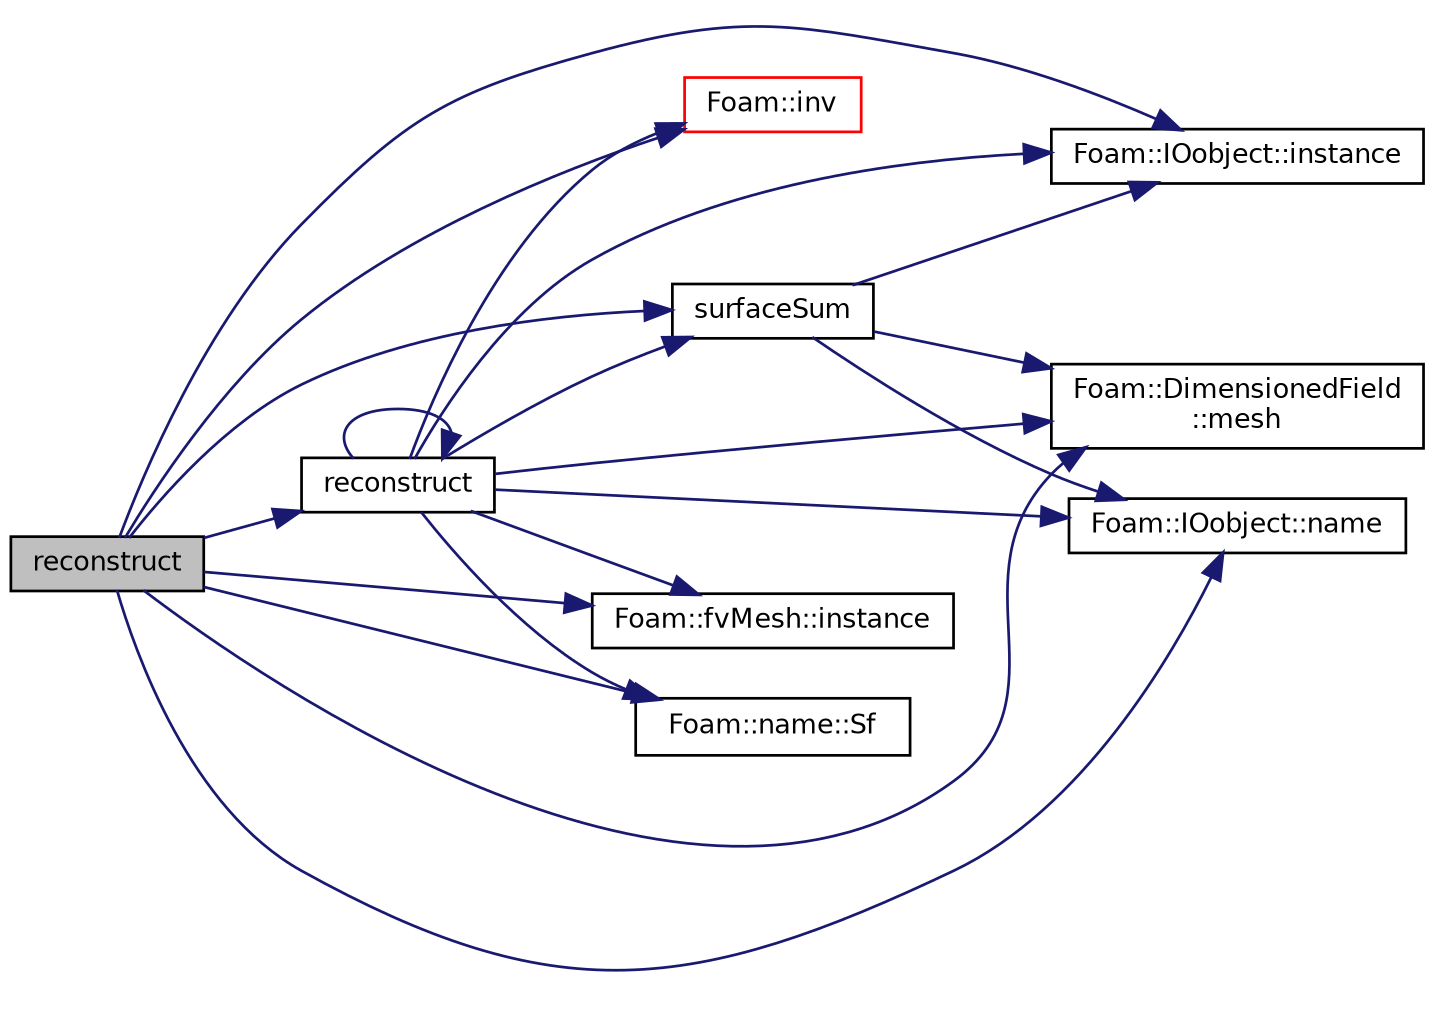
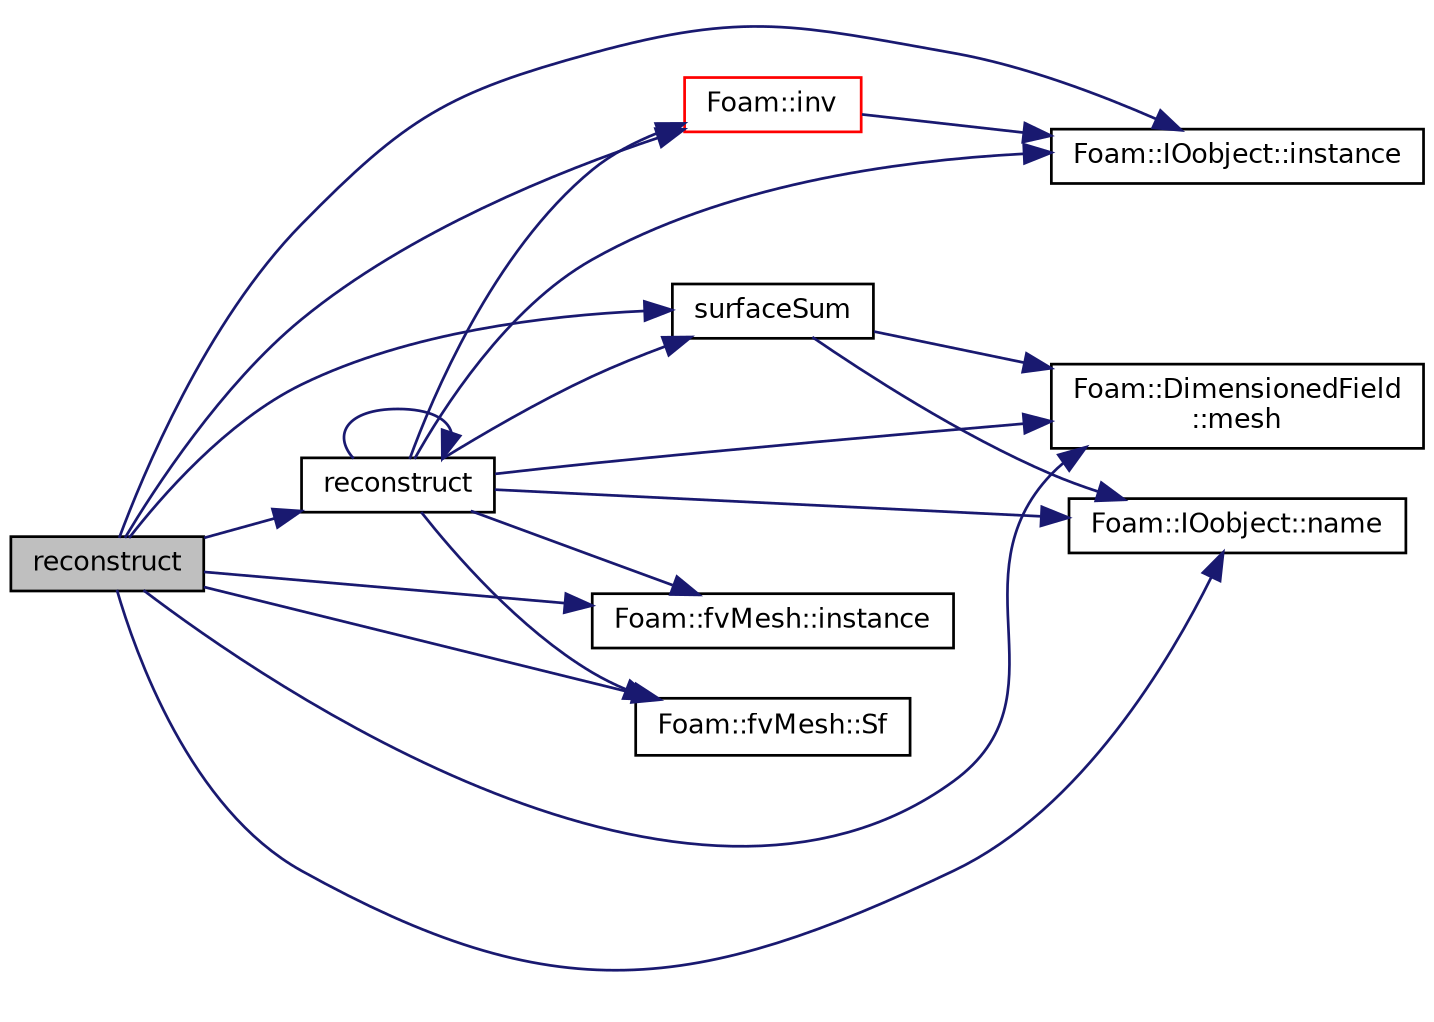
(992, 238) -> (943, 123)
(773, 727) -> (773, 727)
